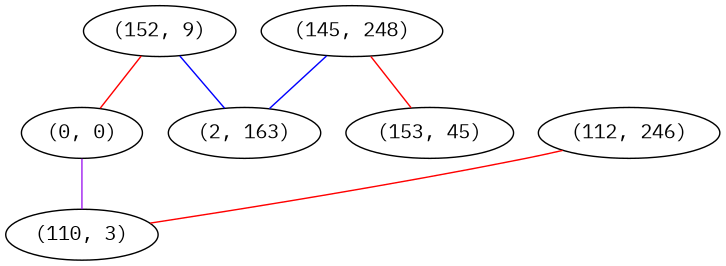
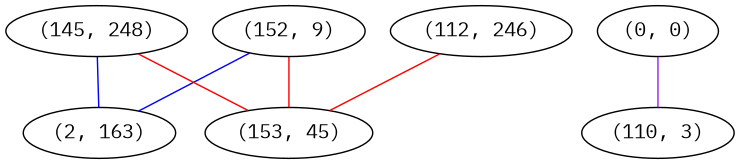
(121, 82) -> (289, 82)
(357, 190) -> (385, 82)
